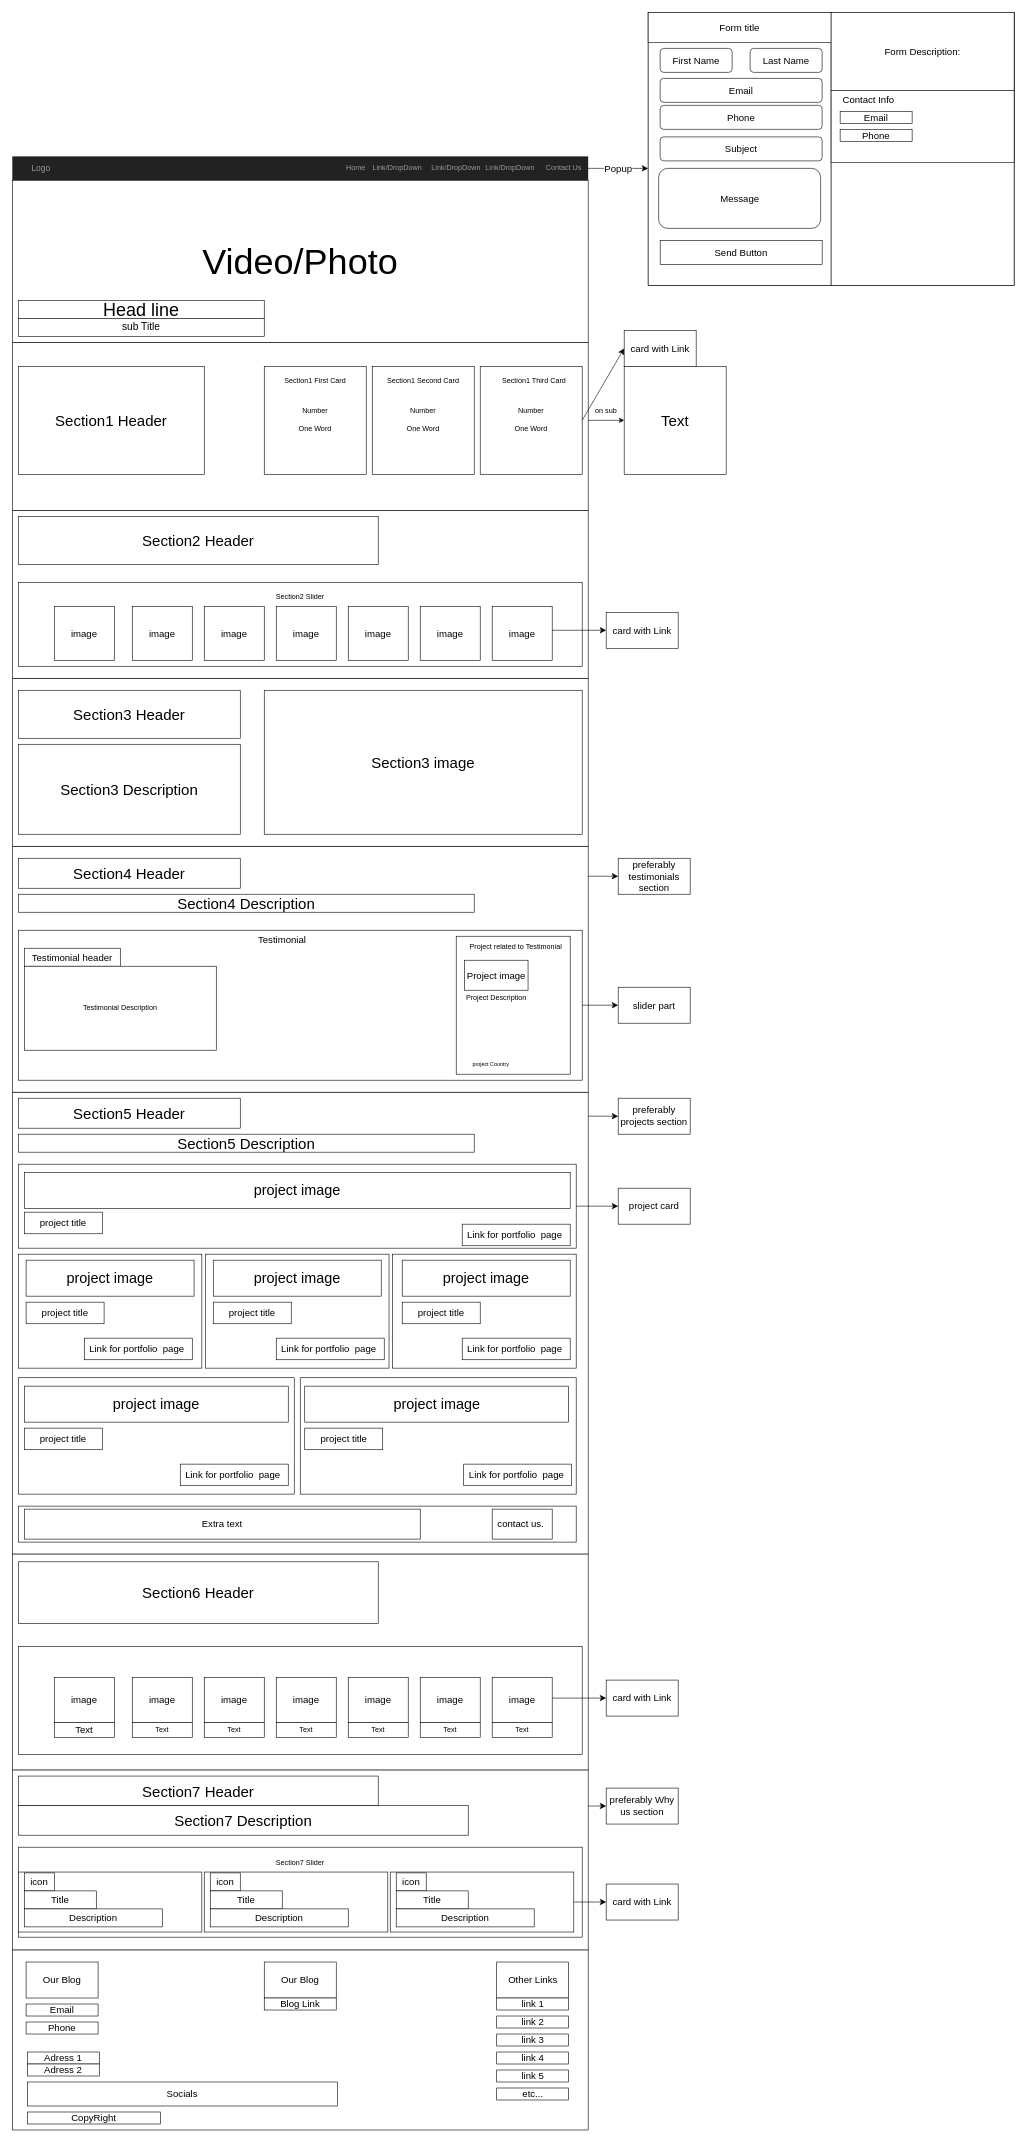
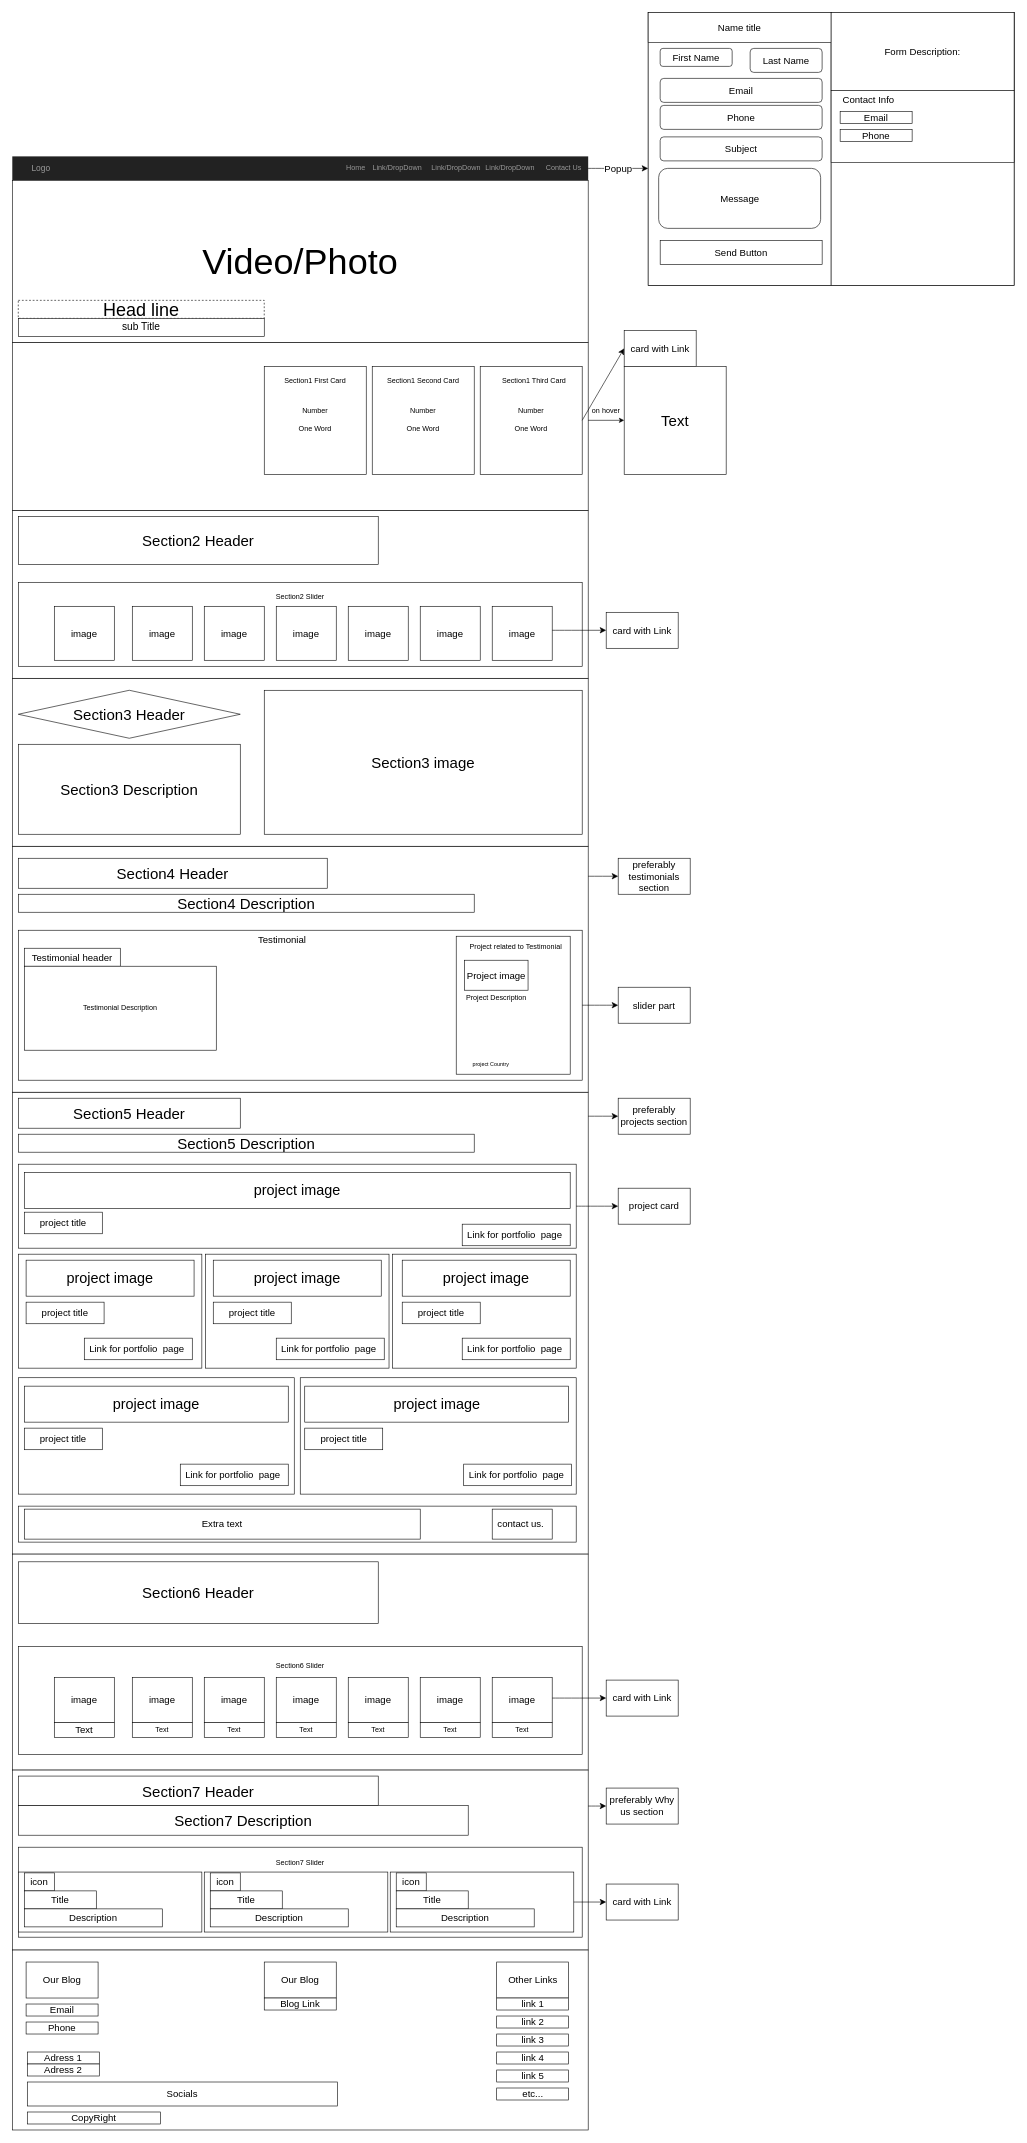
(740, 27) -> (740, 27)
(696, 60) -> (696, 57)
(141, 309) -> (141, 309)
(606, 411) -> (606, 411)
(111, 420) -> none
(129, 714) -> (129, 714)
(129, 873) -> (173, 873)
none -> (300, 1666)
